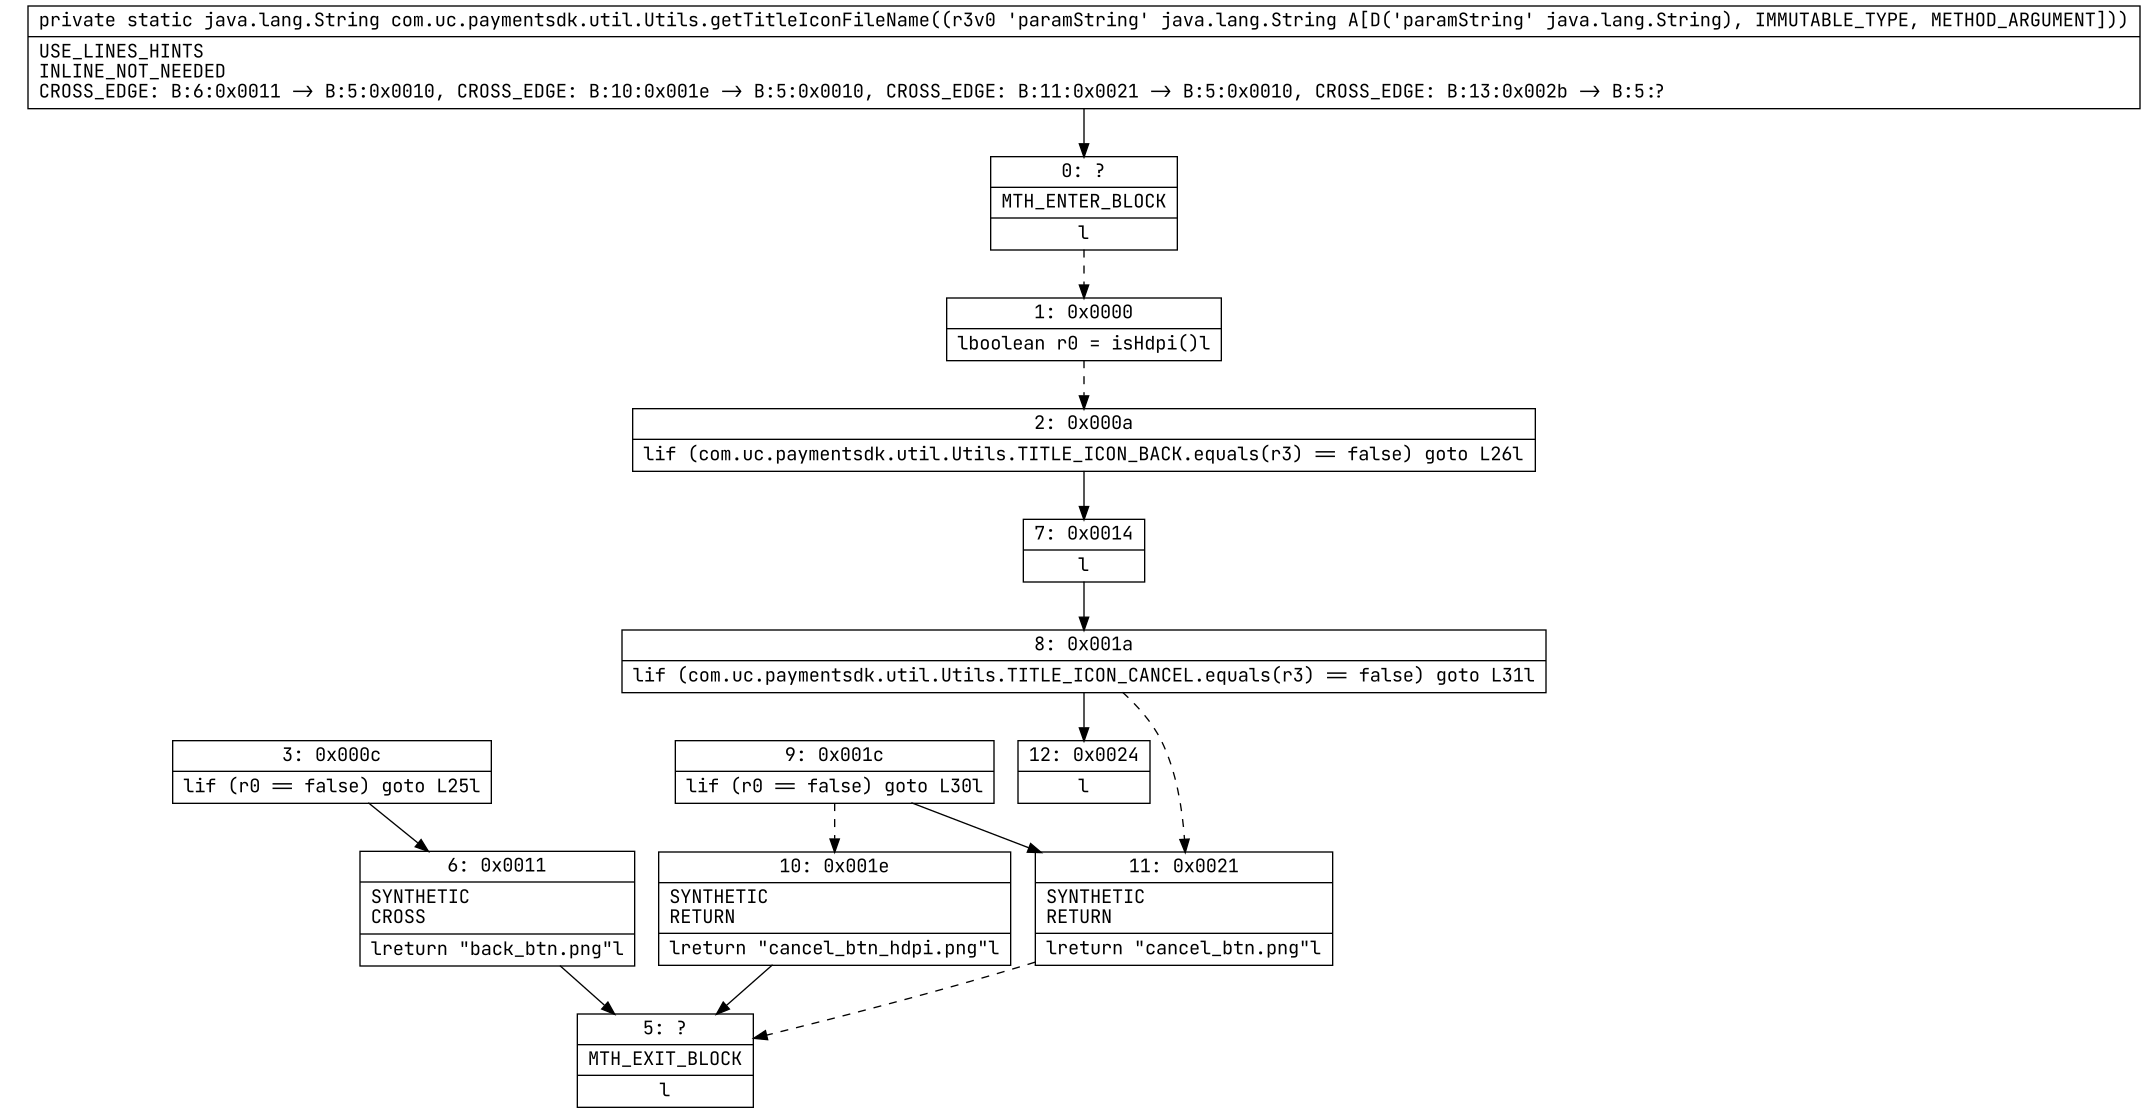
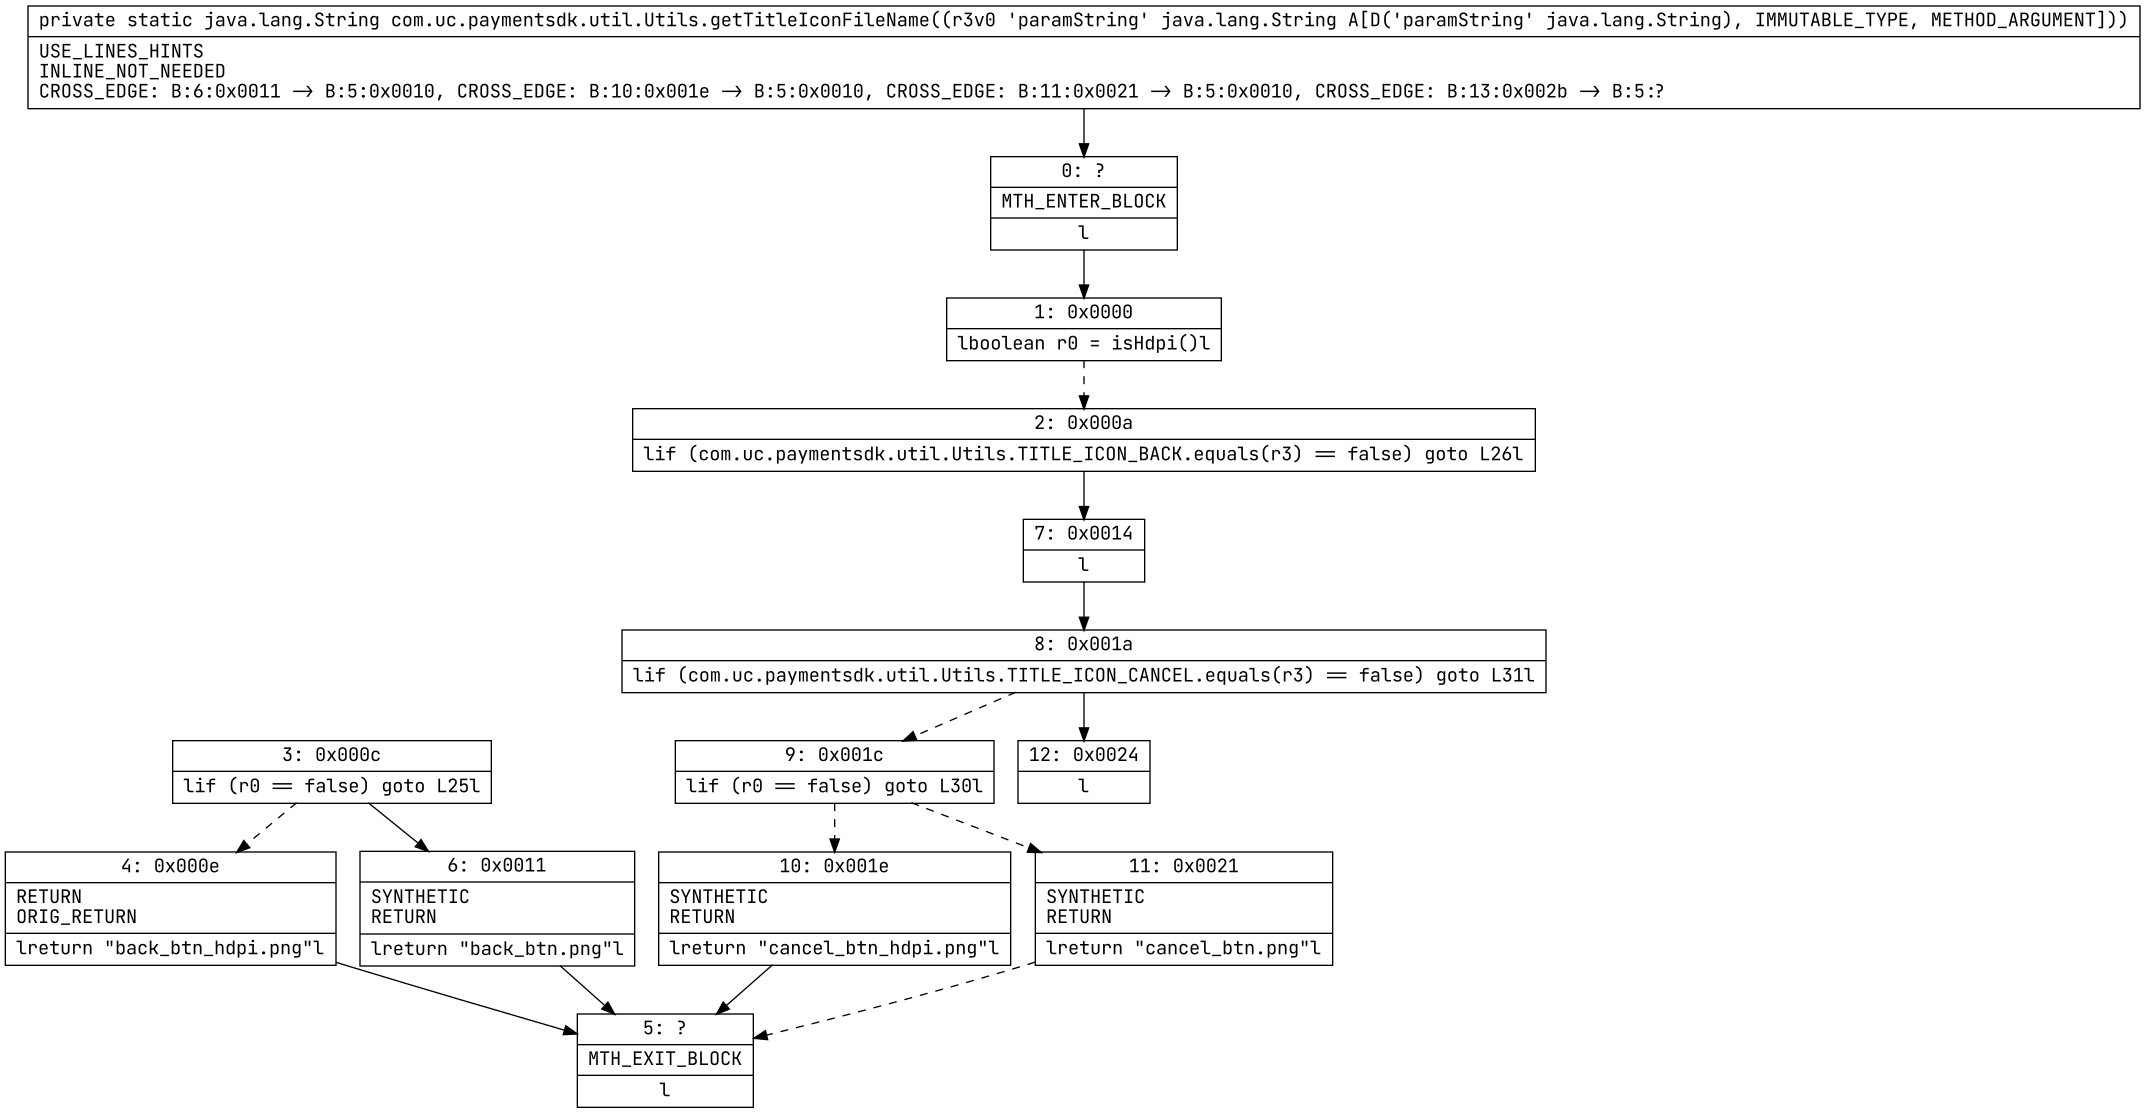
(1084, 267) -> (1084, 267)
(1169, 759) -> (966, 714)
(970, 825) -> (970, 825)
none -> (171, 909)
(399, 917) -> (404, 917)
